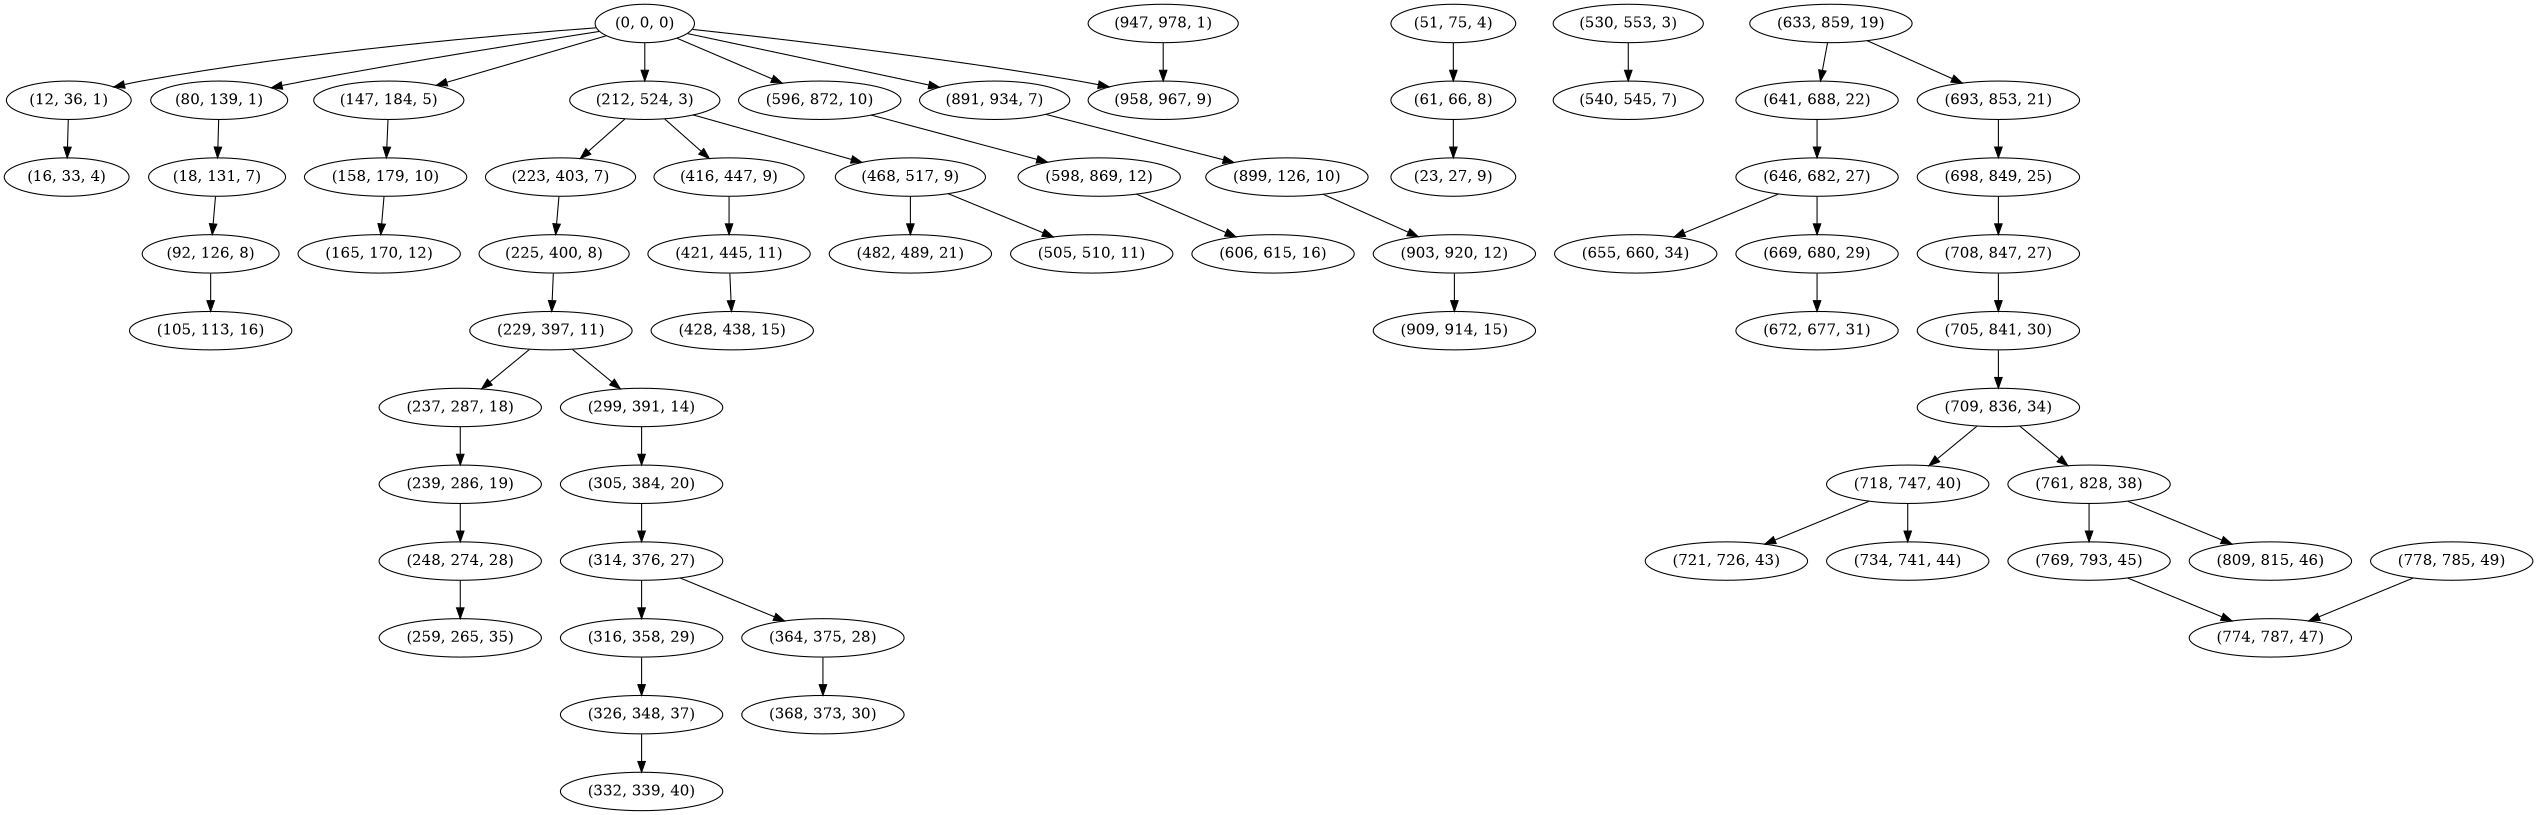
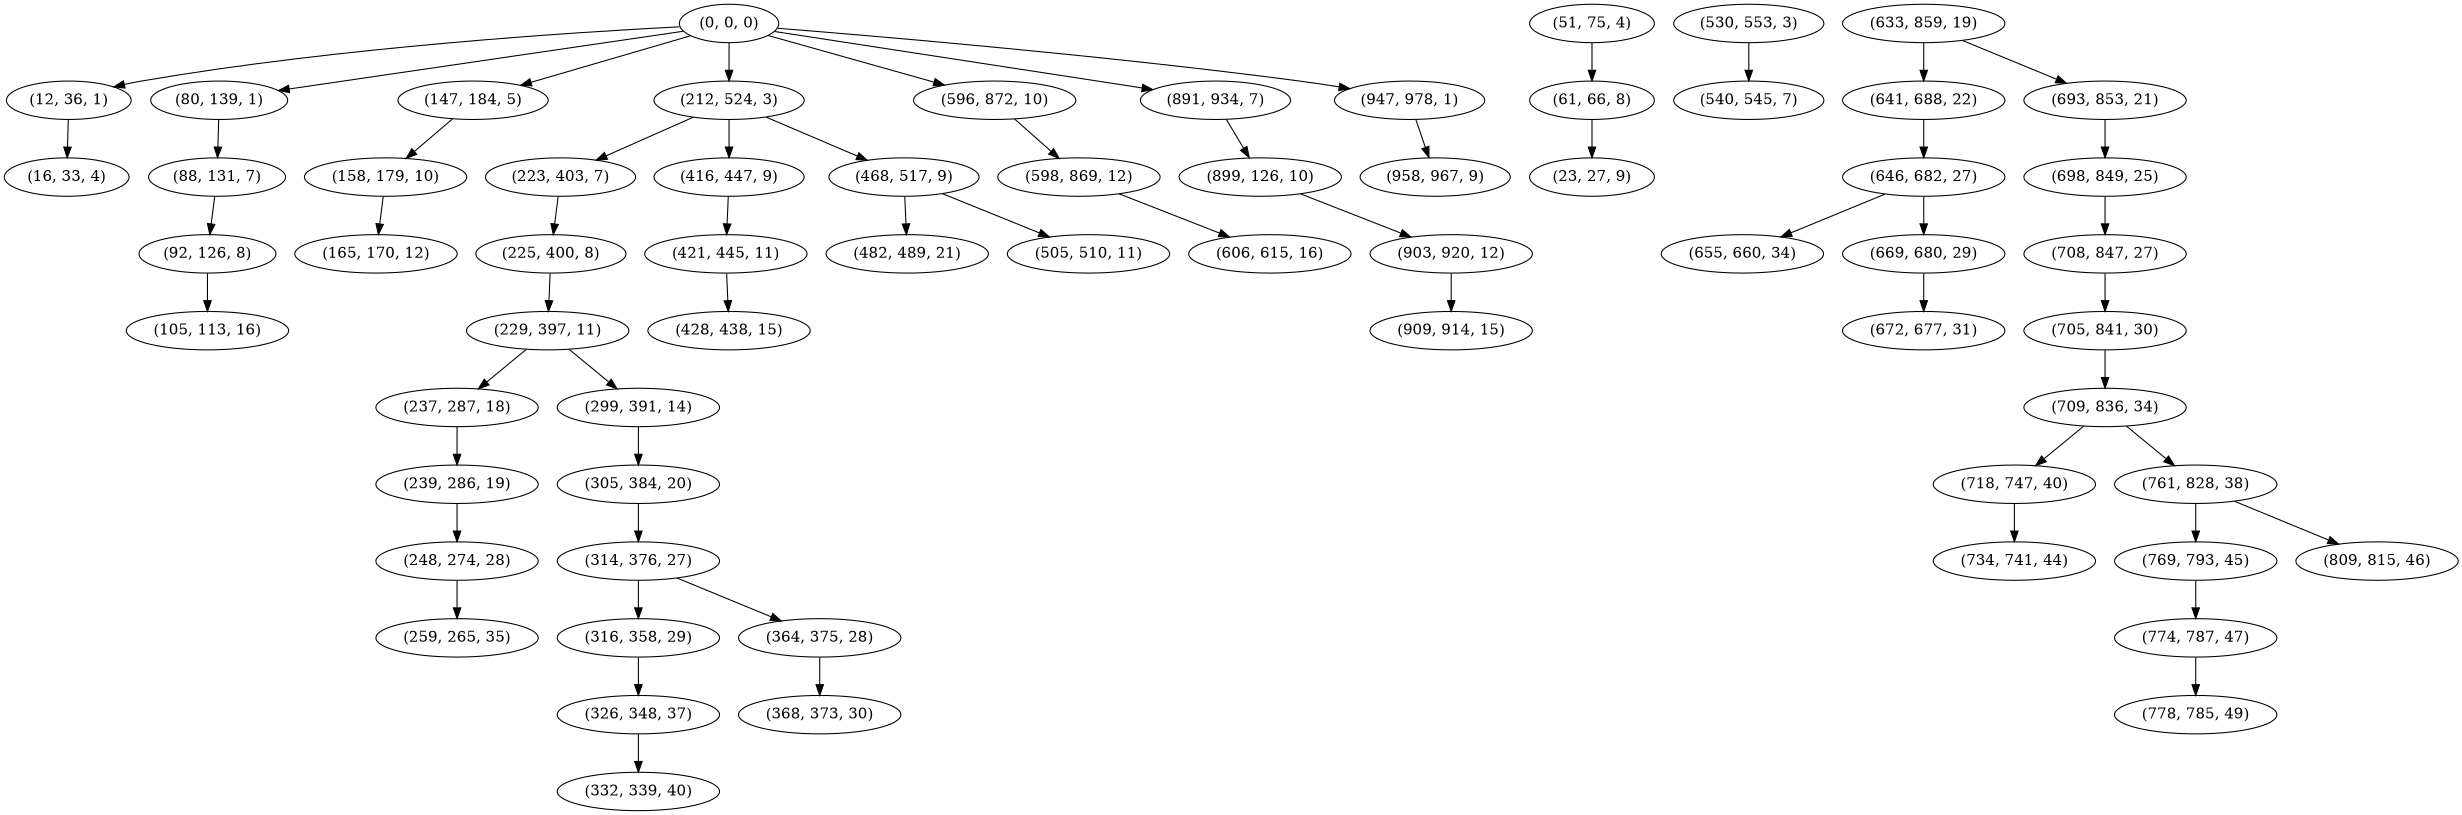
(896, 54) -> (1059, 54)
(217, 177) -> (217, 177)
(1726, 561) -> none
(2366, 597) -> (2196, 671)
